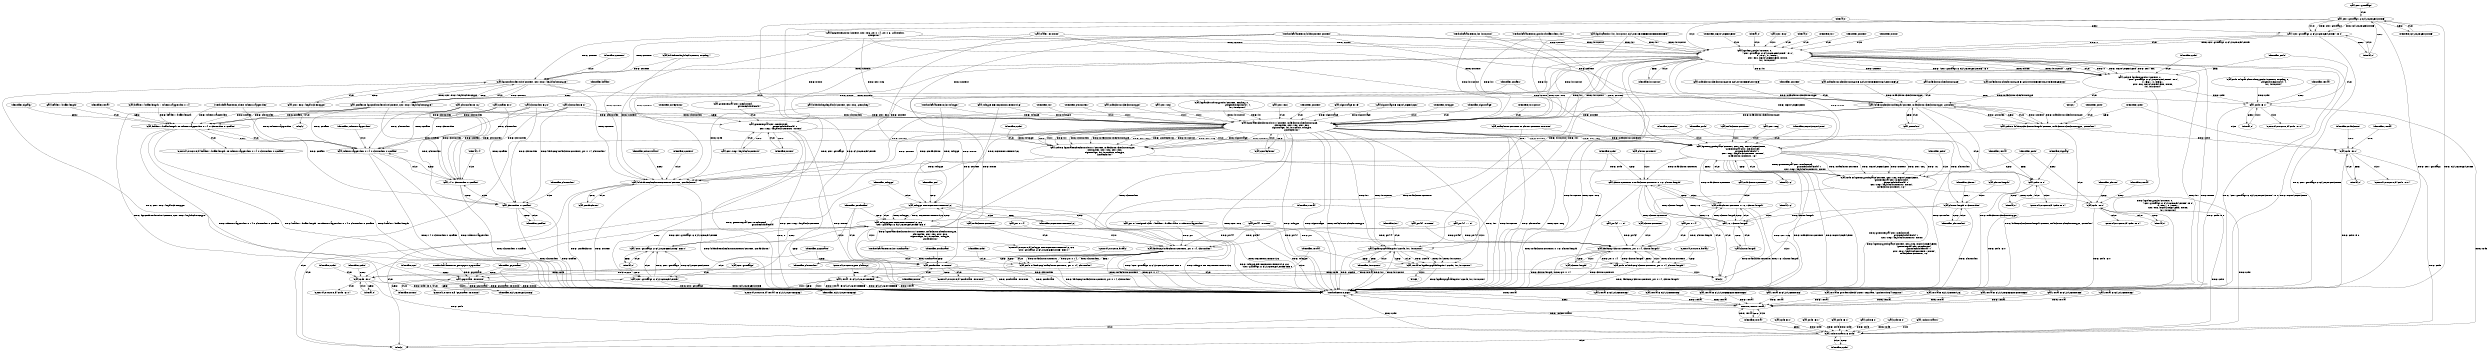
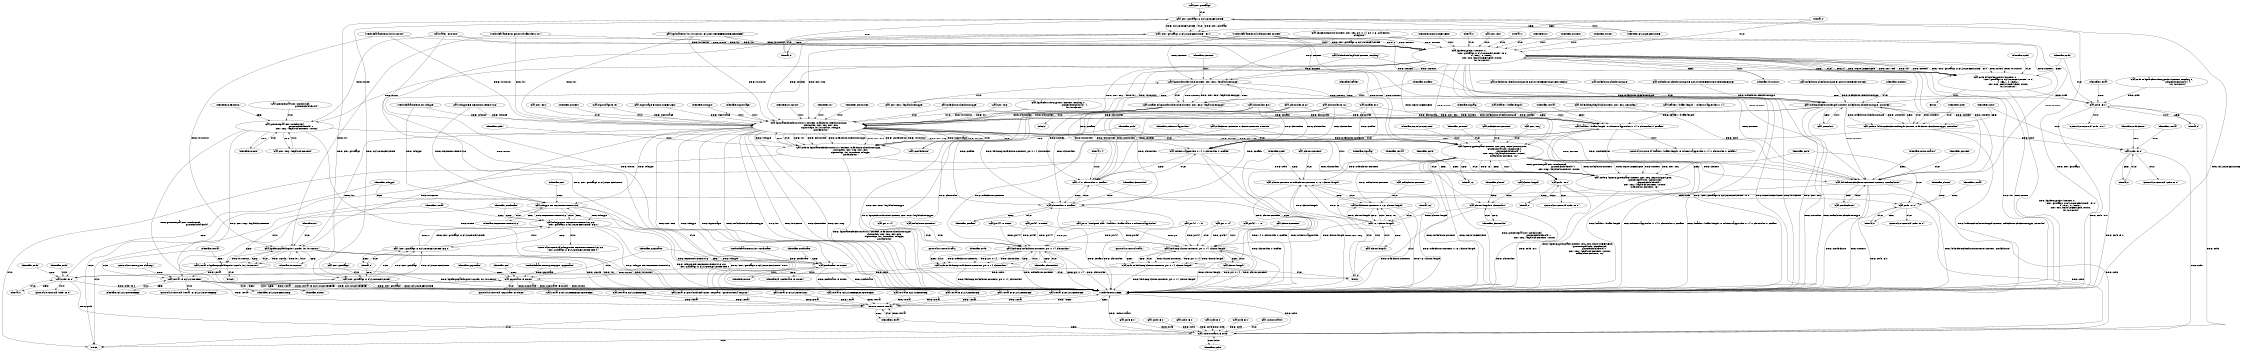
(240, 105) -> none
(855, 279) -> (185, 279)
(961, 279) -> (785, 279)
none -> (998, 303)
